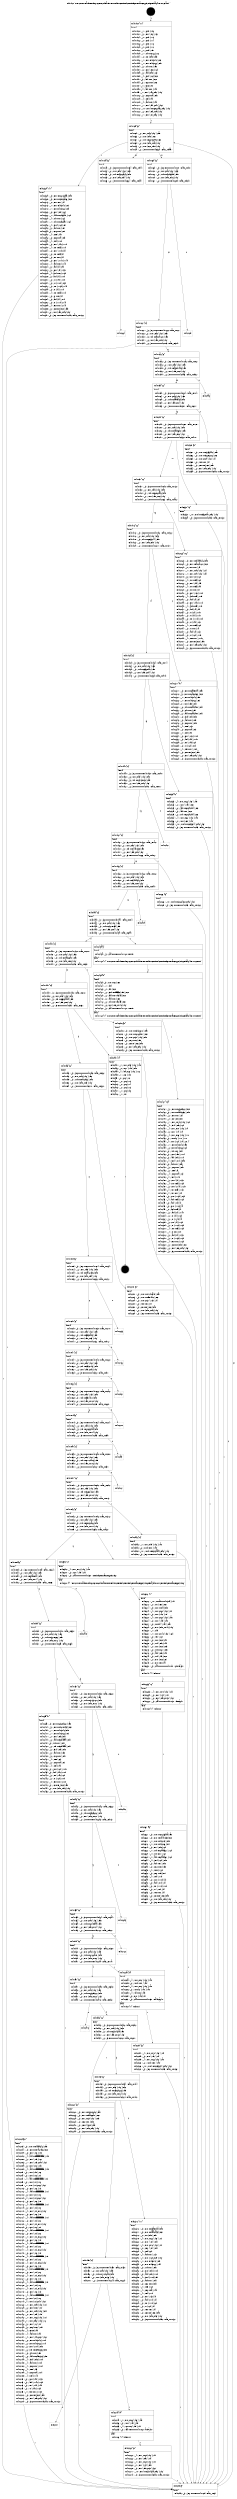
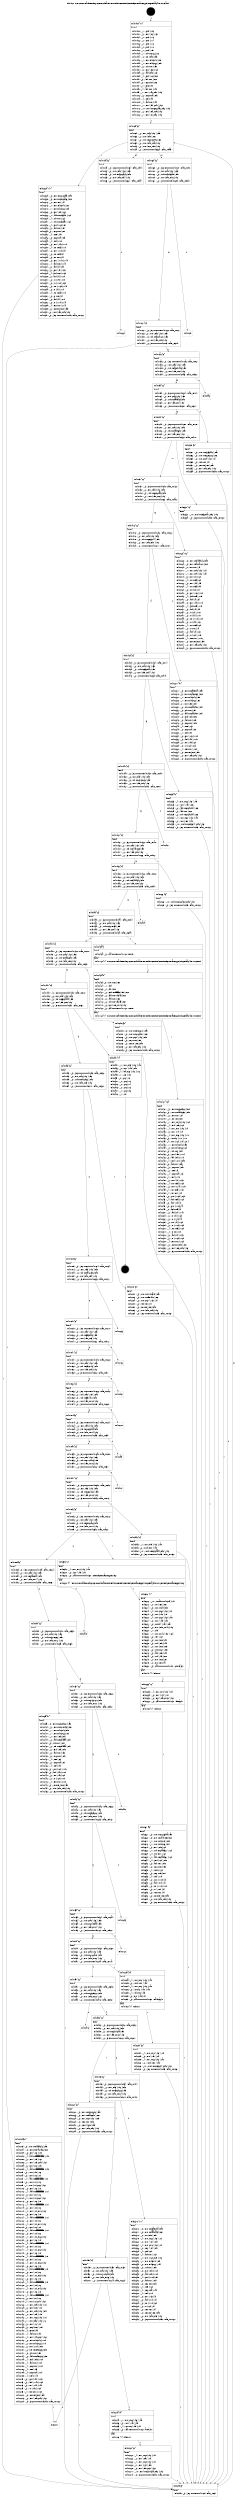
(64, 2481) -> (53, 2413)
